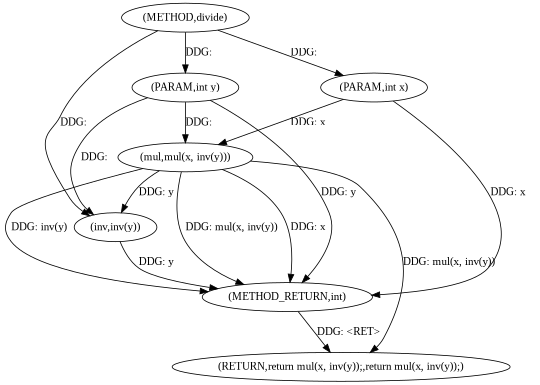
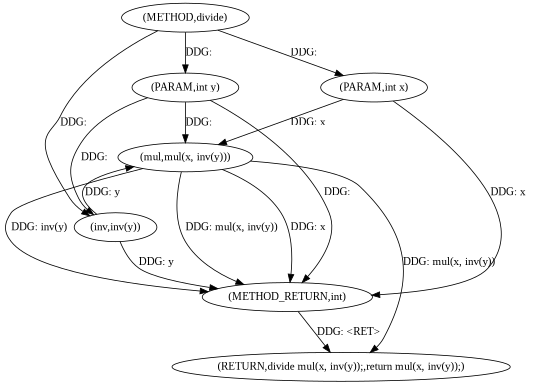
(140, 186) -> (83, 190)
(339, 192) -> (339, 192)
(341, 367) -> (341, 367)
